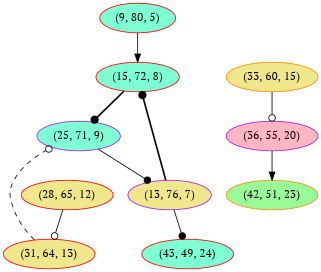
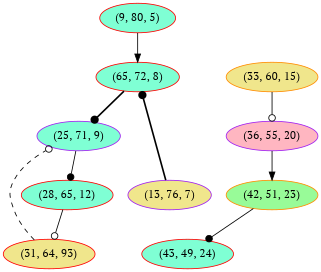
(138, 77) -> (138, 77)
(121, 164) -> (74, 162)
(67, 195) -> (67, 195)
(178, 221) -> (233, 223)
(49, 254) -> (49, 254)
